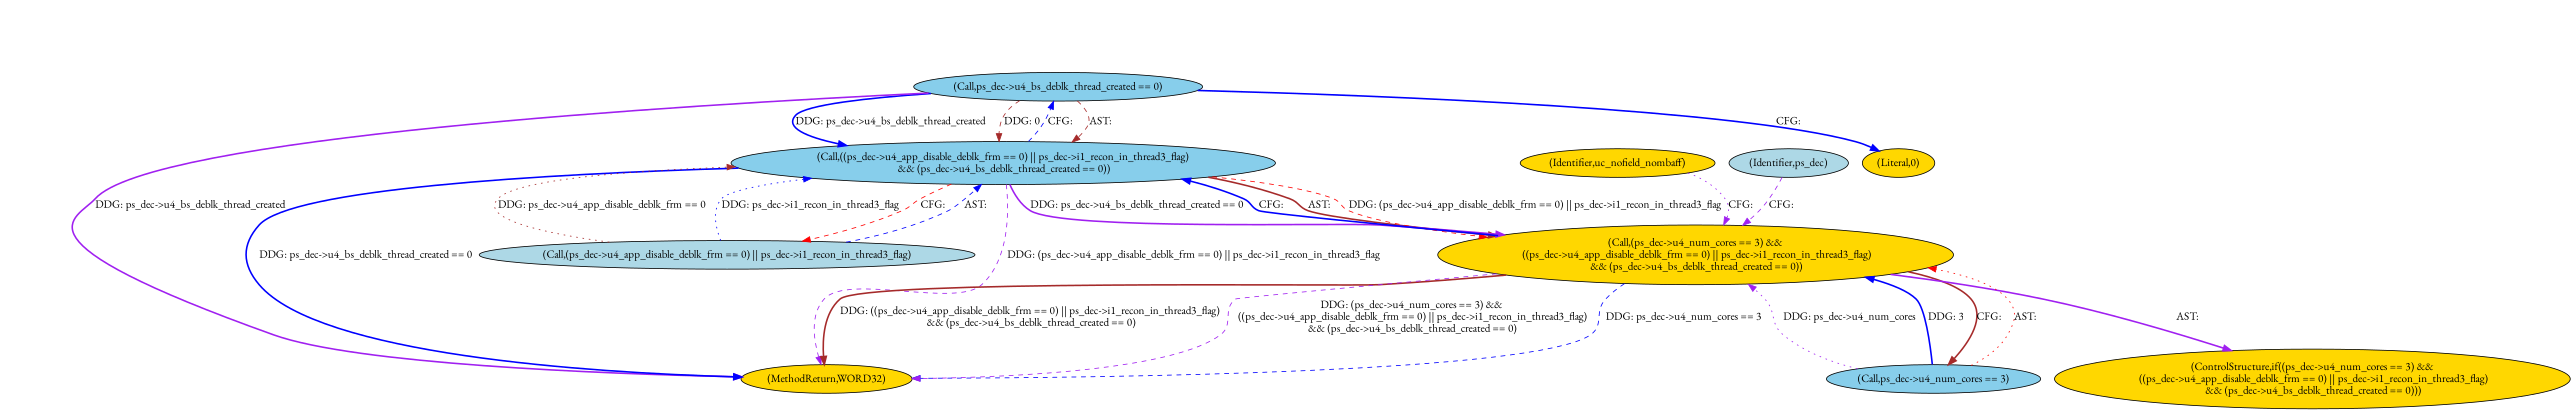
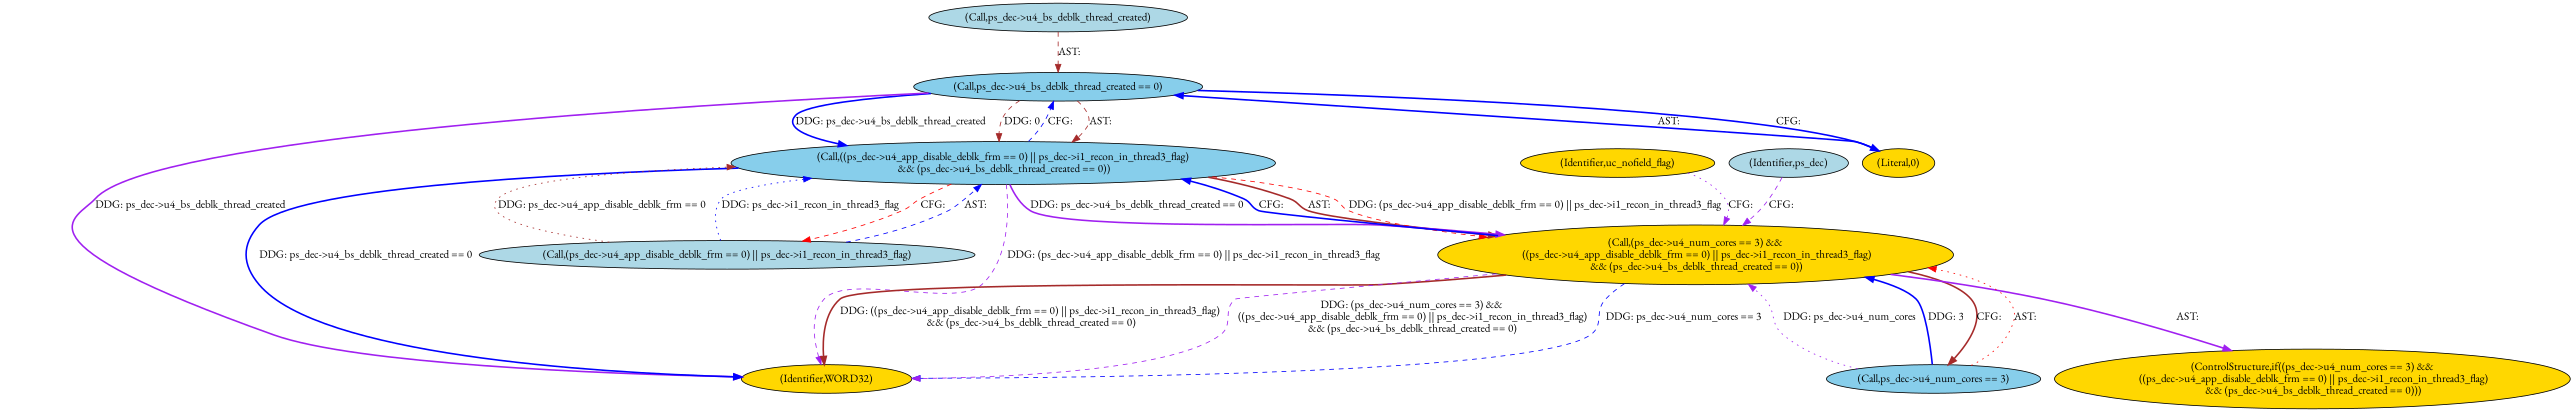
none -> (1058, 18)
none -> (1532, 119)
(1618, 163) -> (1618, 163)
(827, 379) -> (827, 379)
